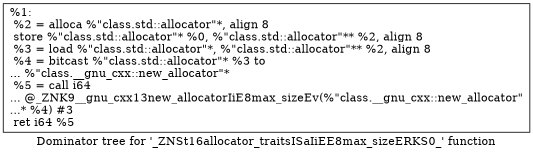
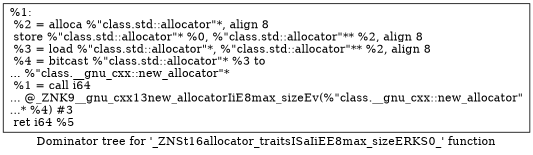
(50, 86) -> (50, 86)
